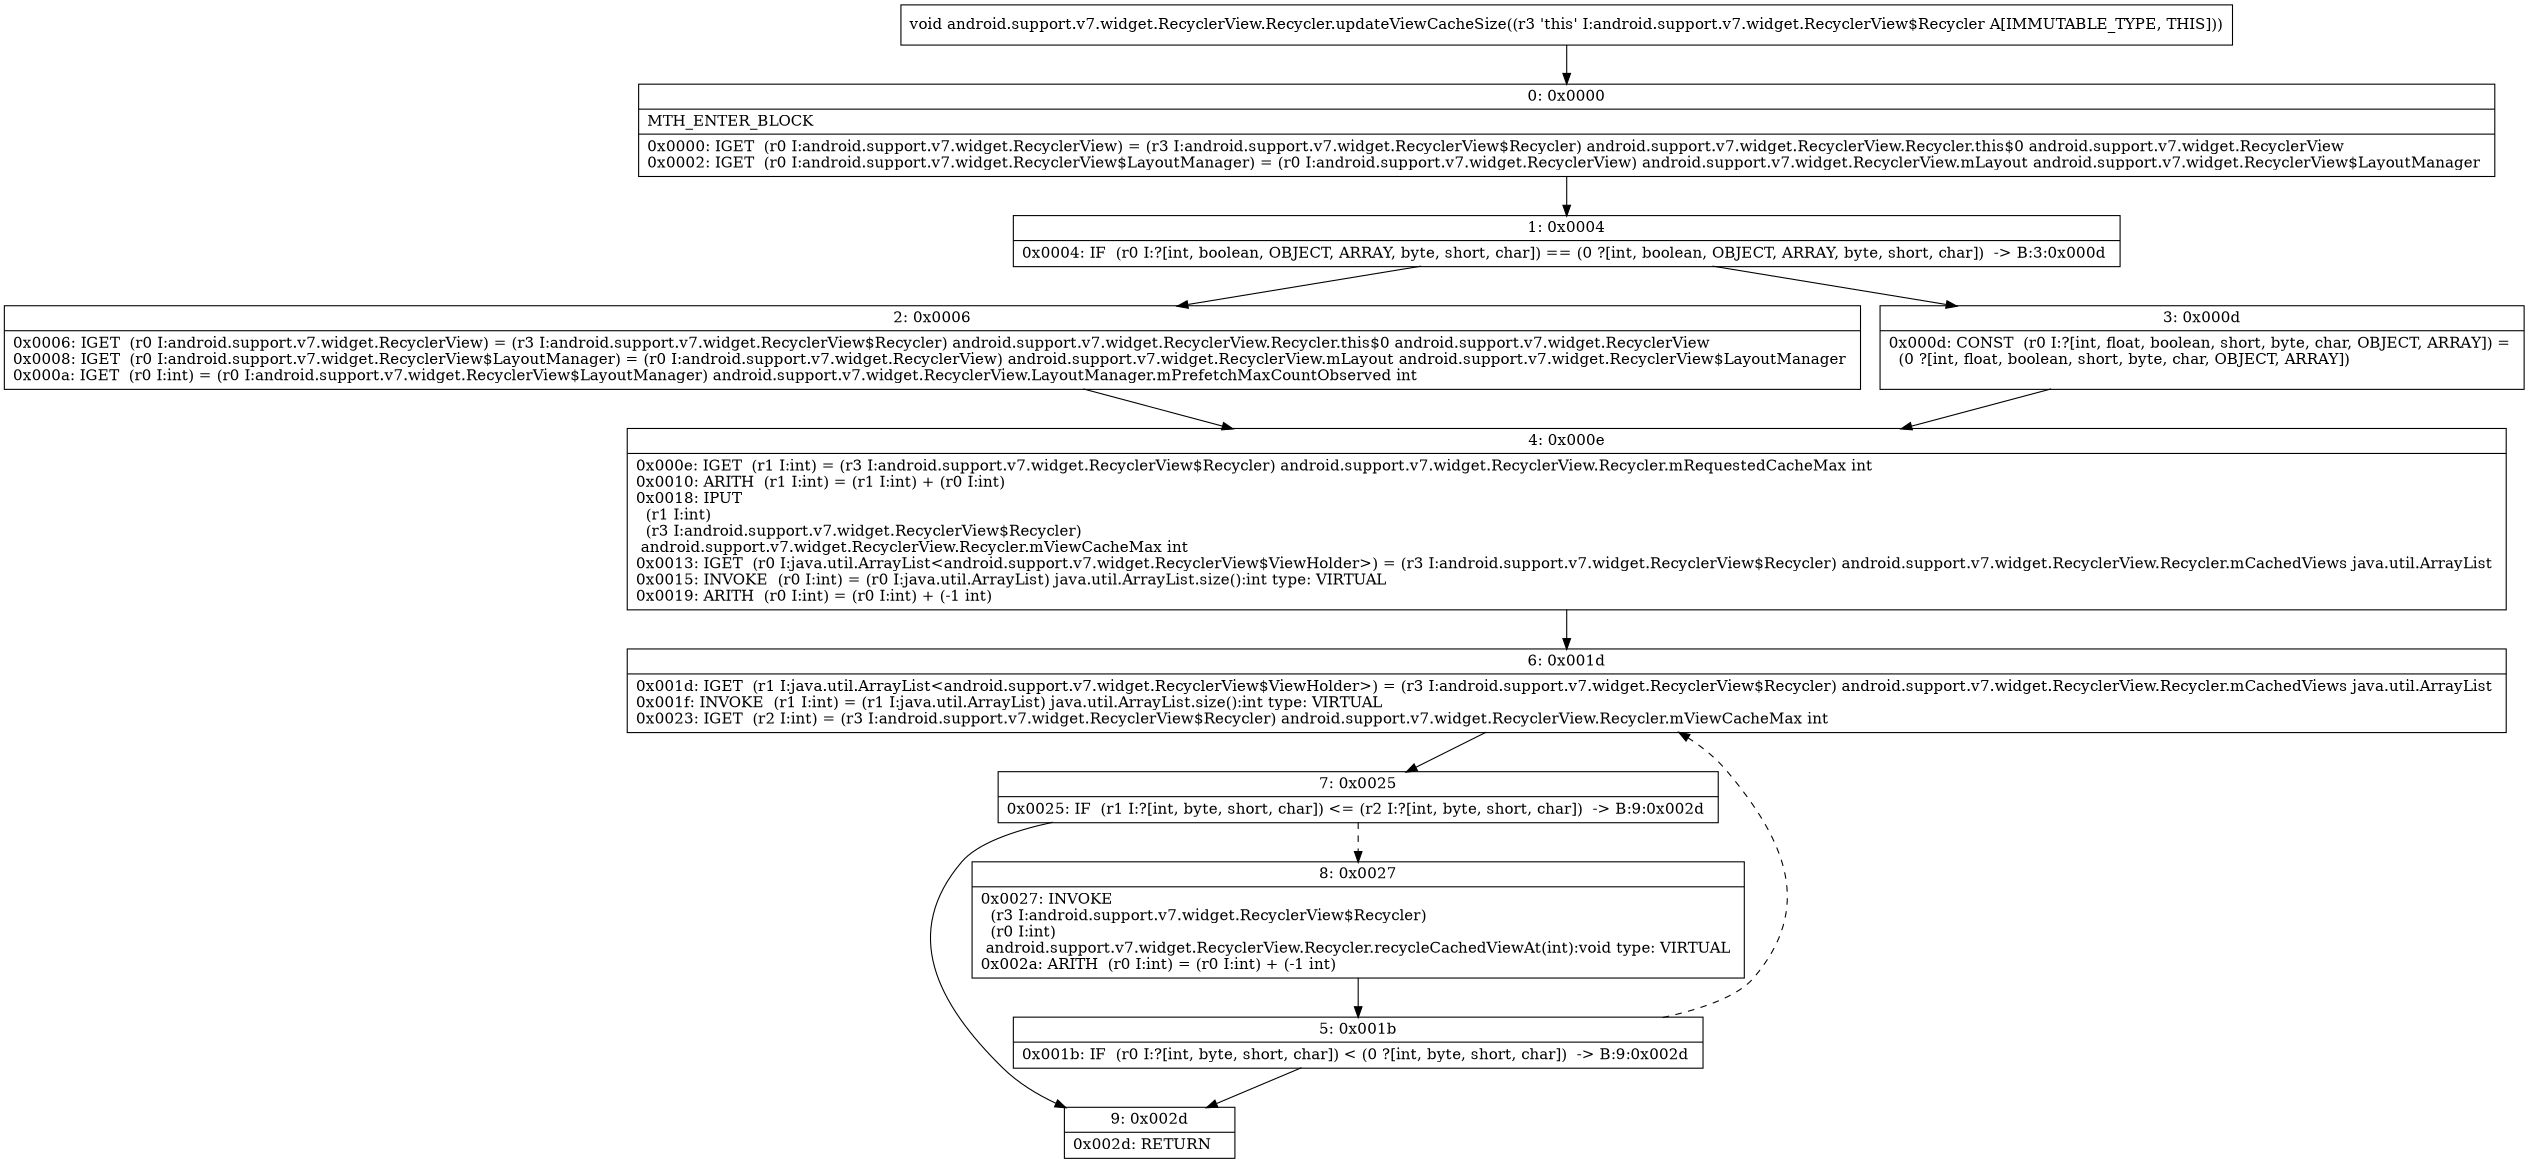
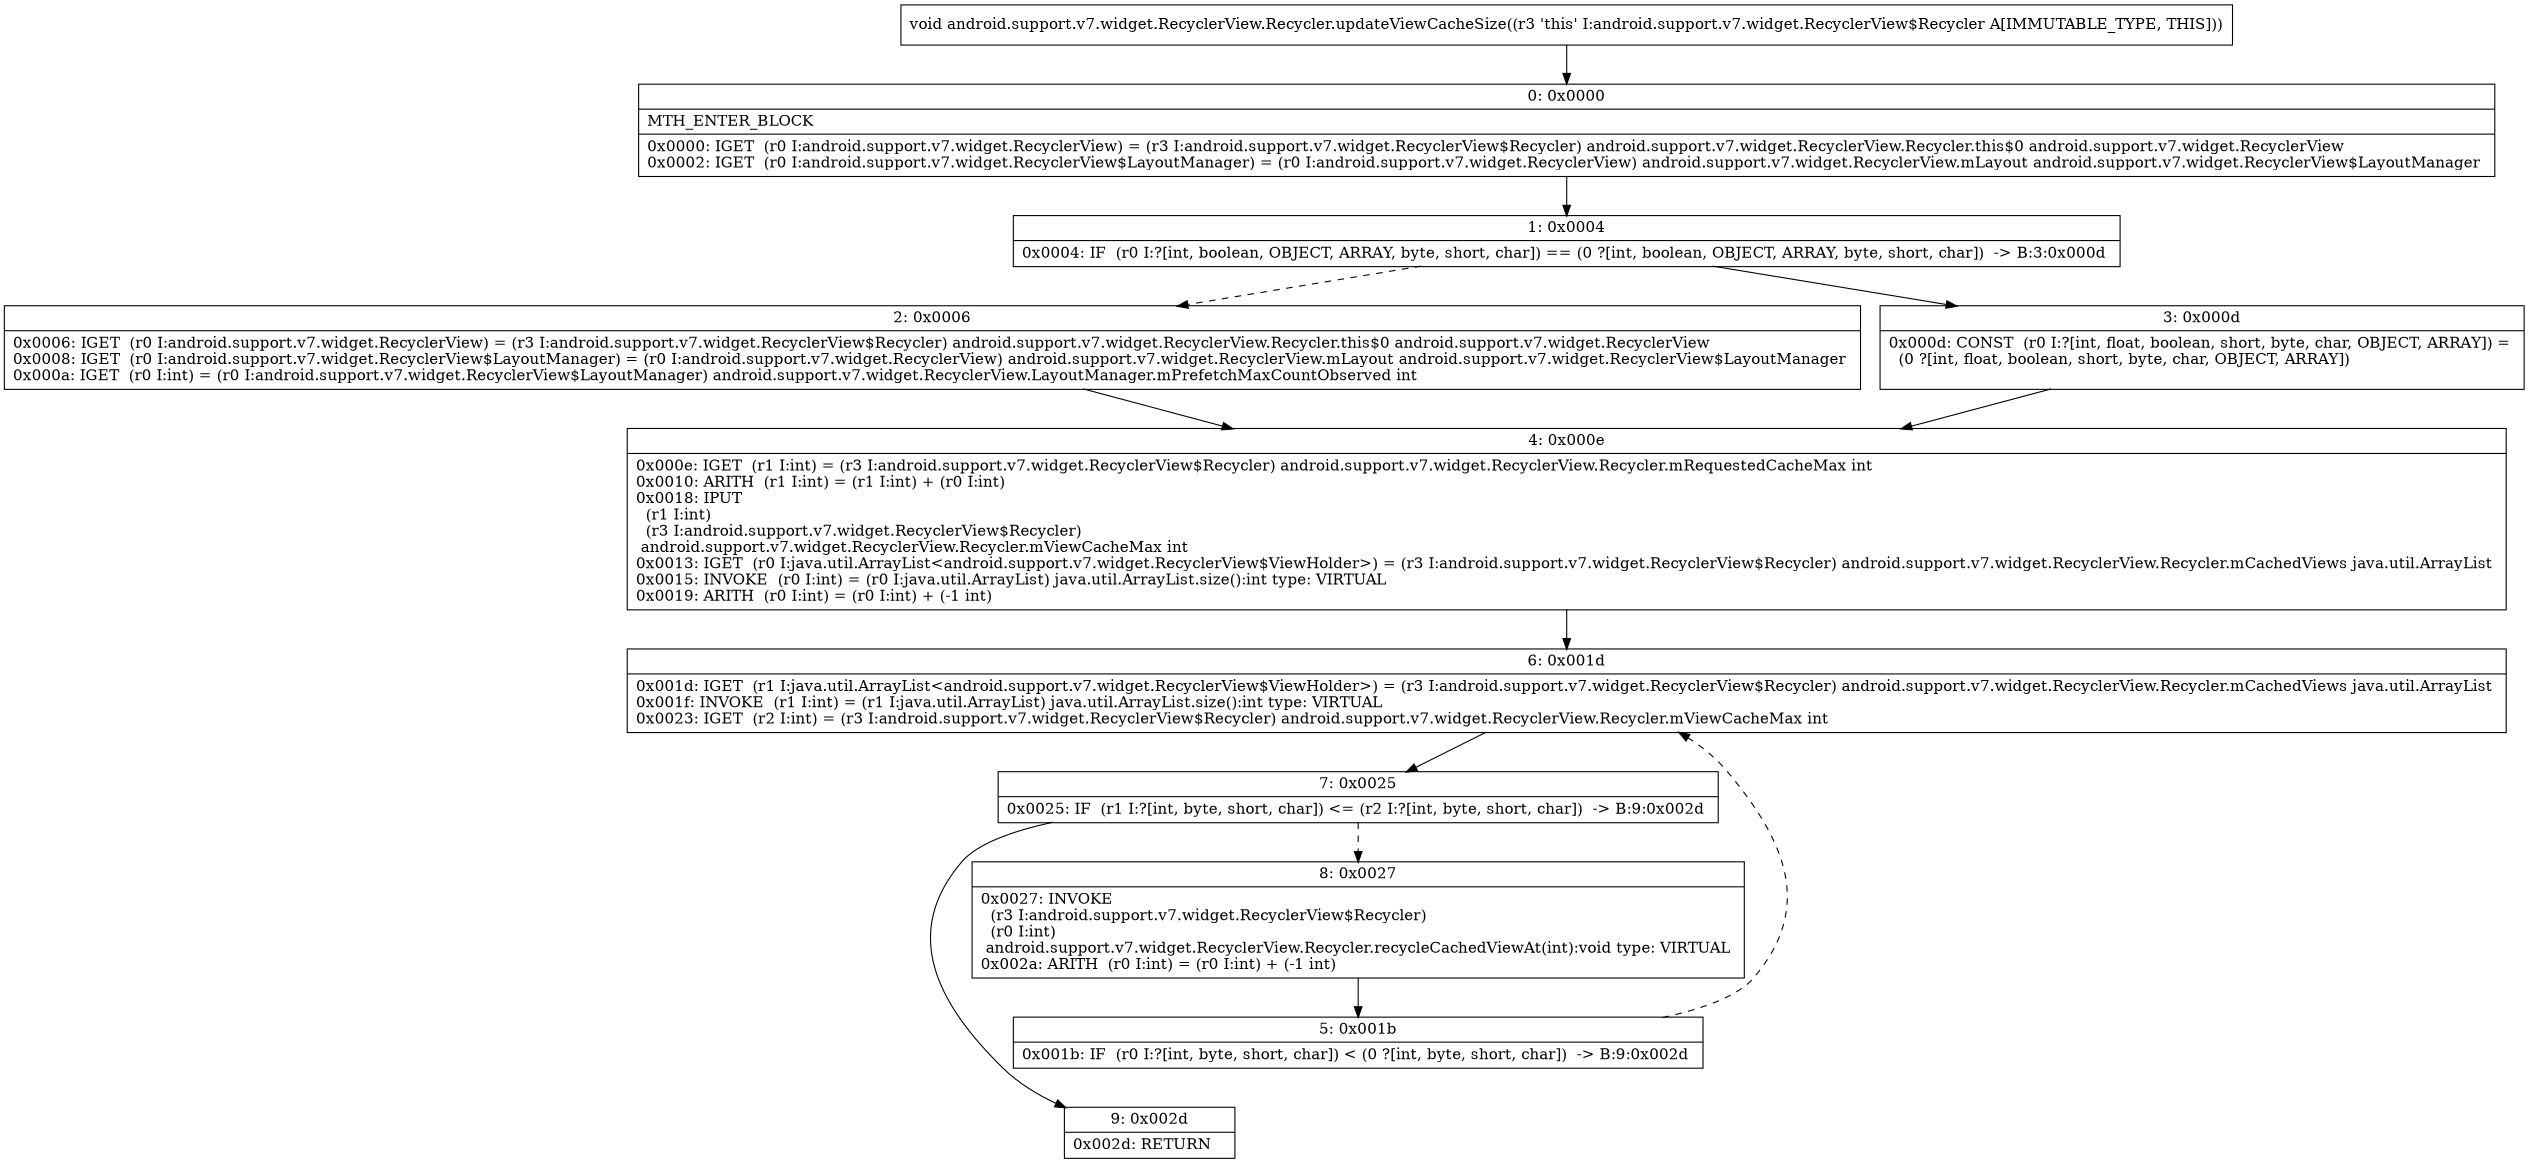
(1305, 285) -> (1305, 285)
(1259, 1086) -> none
